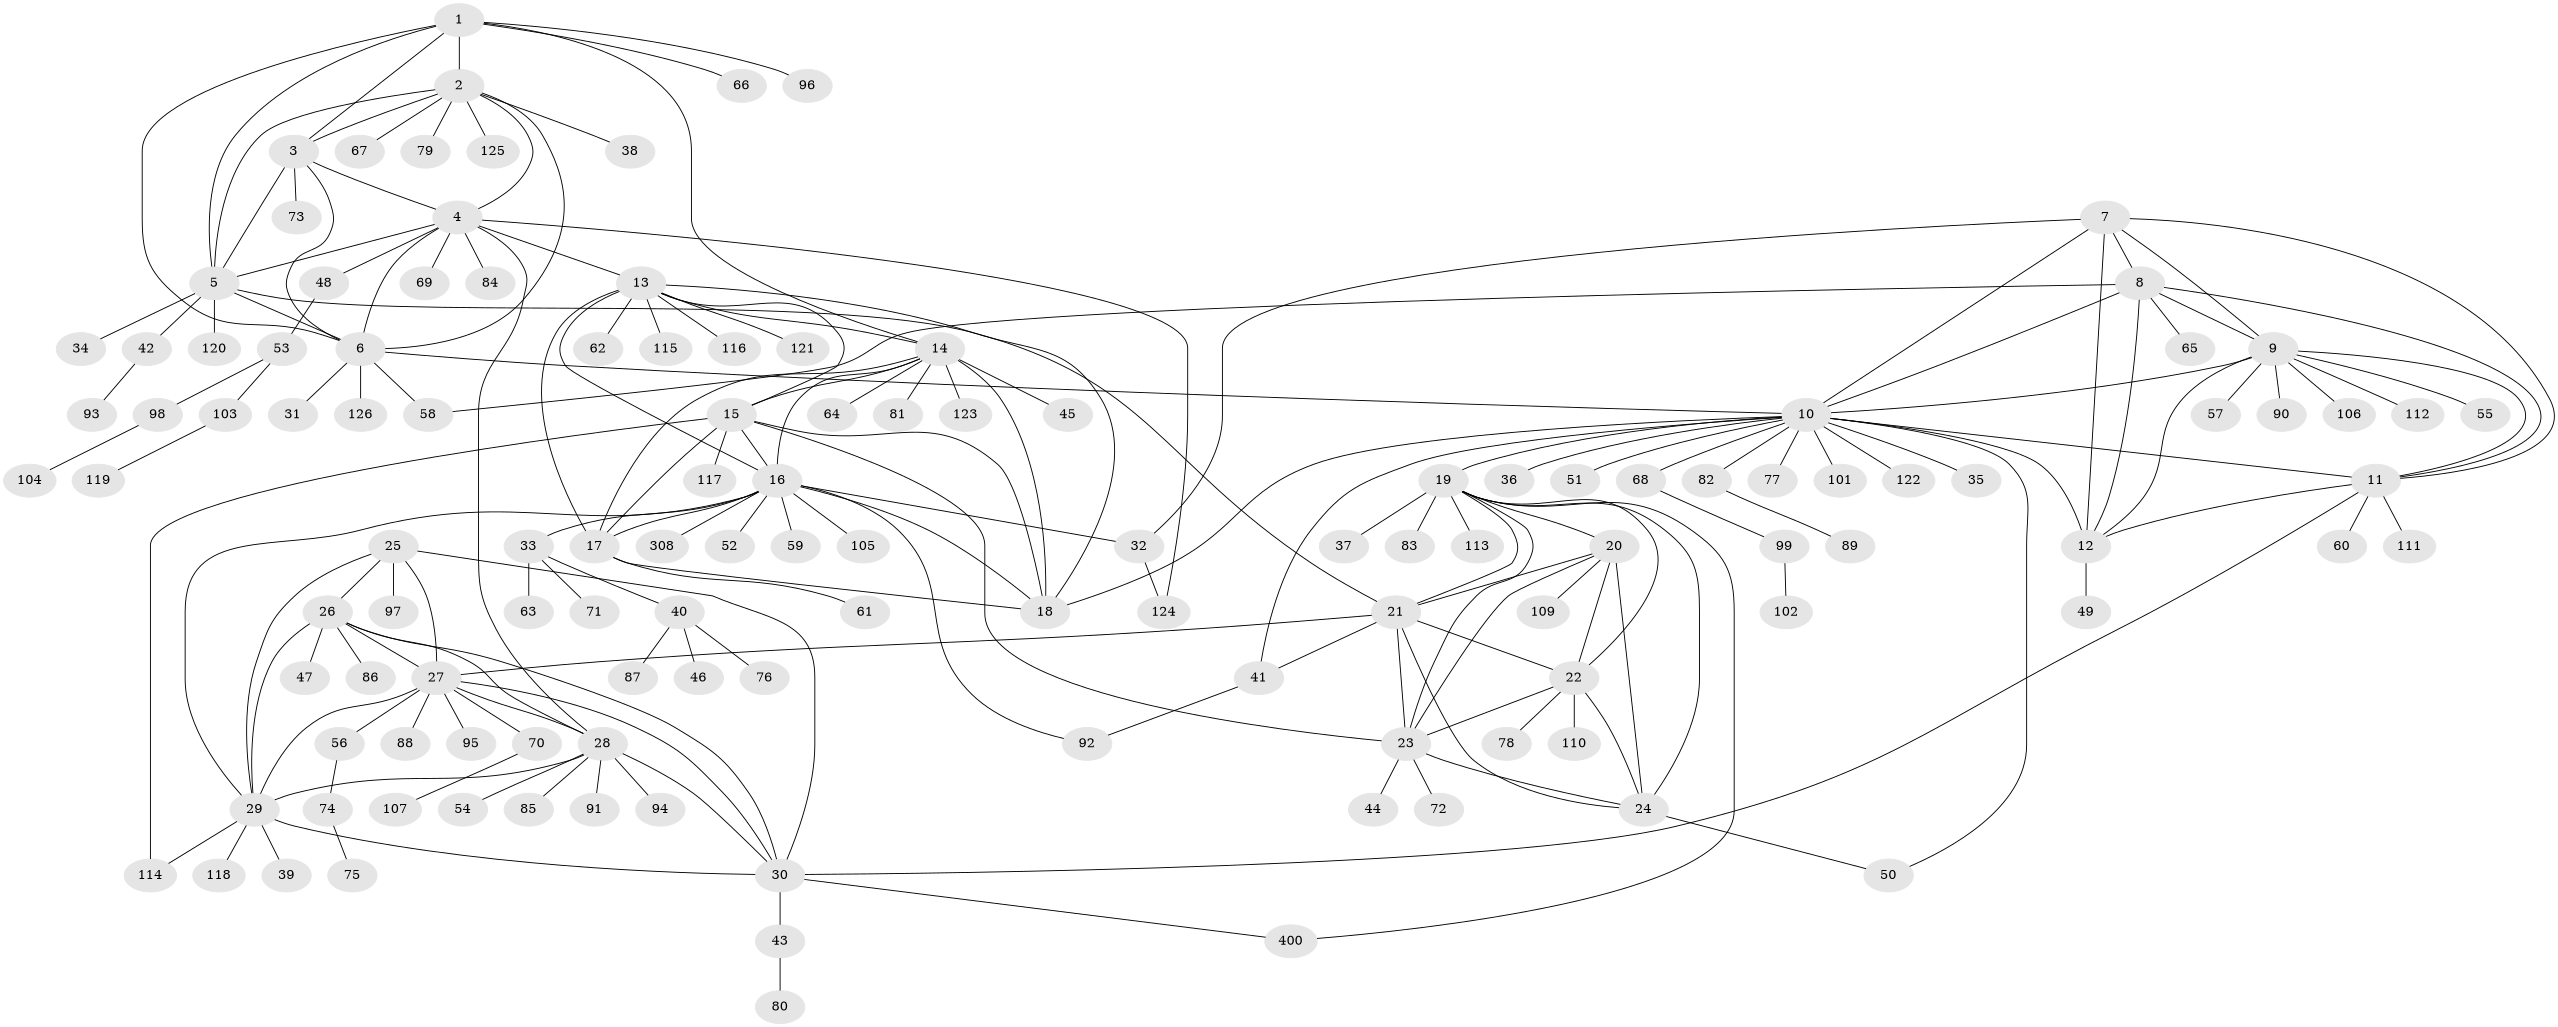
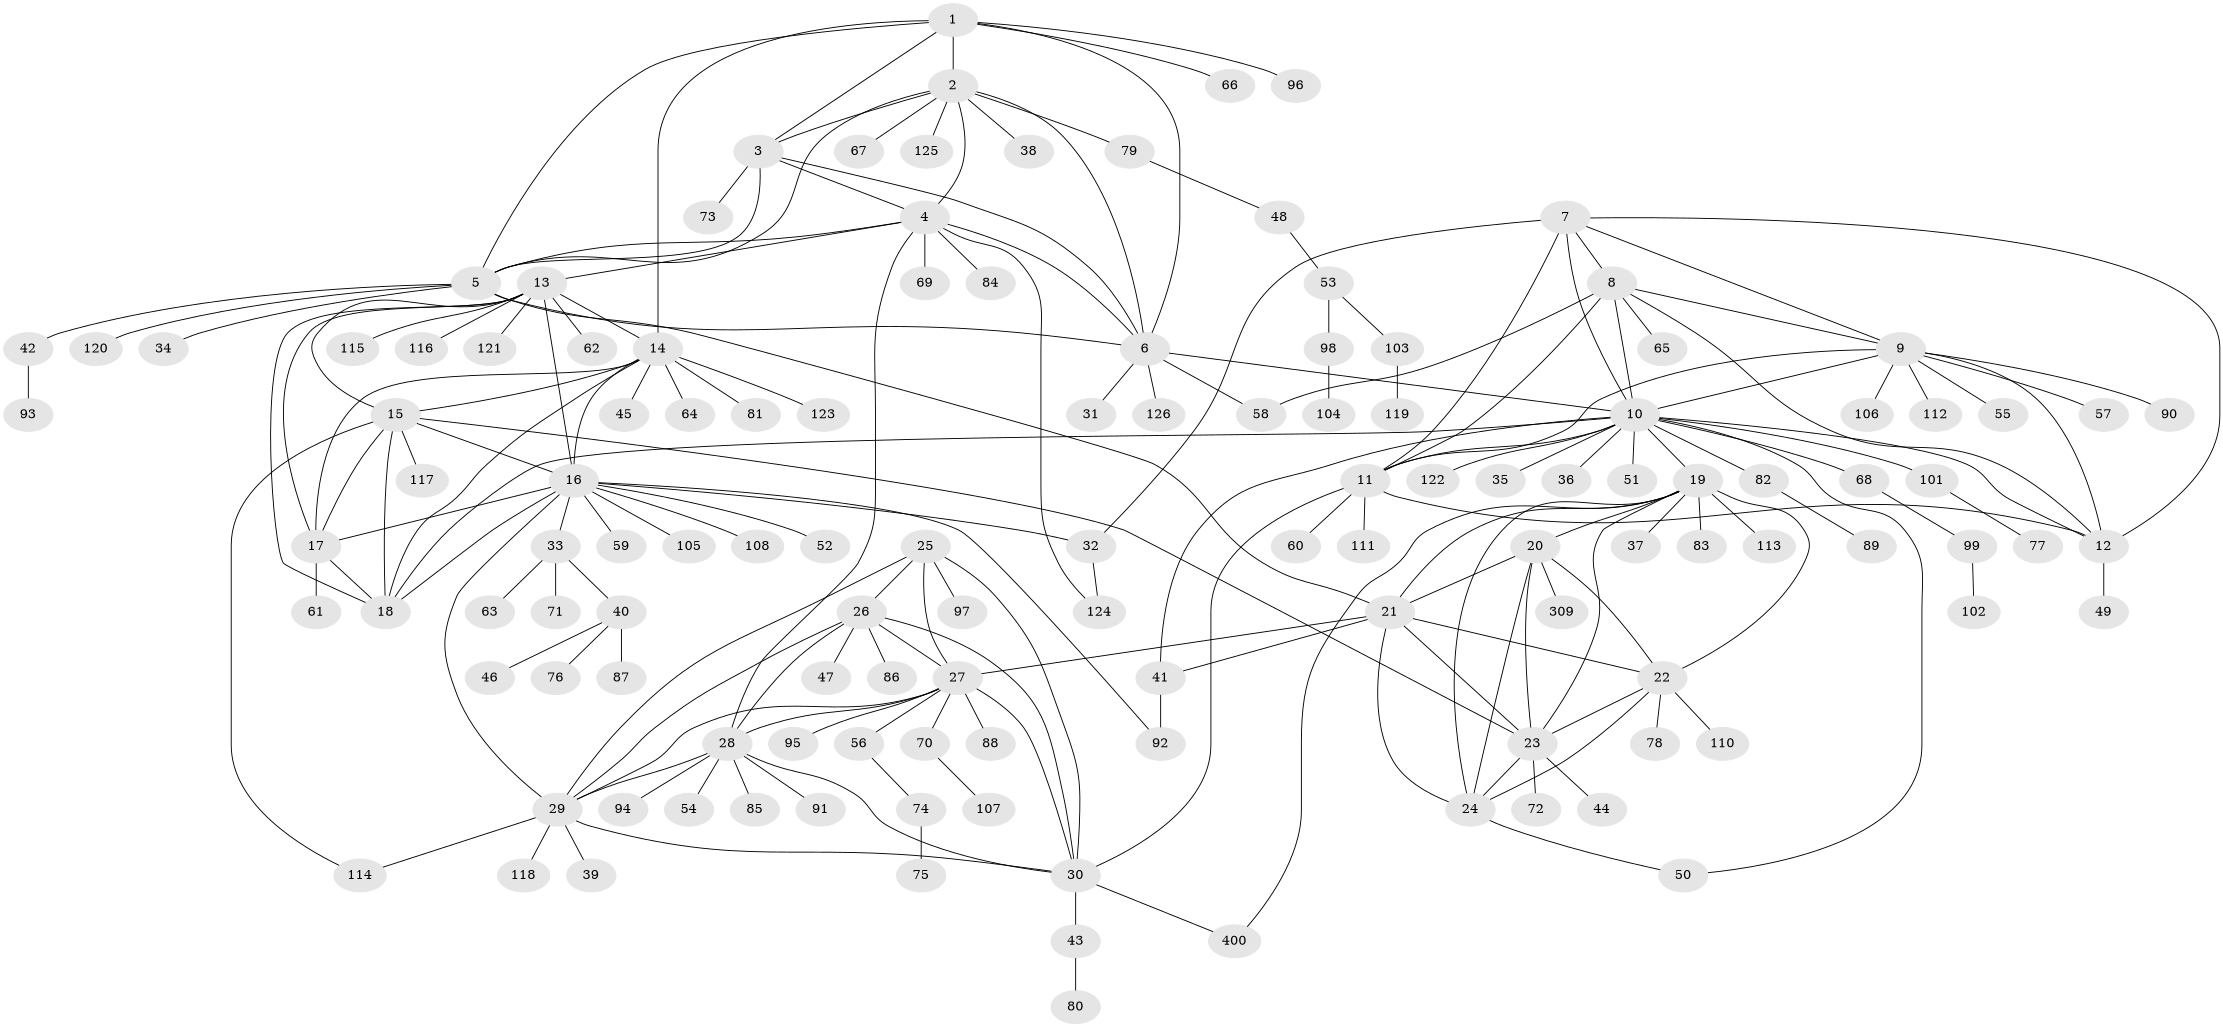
(391, 250) -> (1204, 185)
(1789, 448) -> (1971, 505)
(662, 547) -> (758, 547)
(1543, 612) -> (1562, 612)
